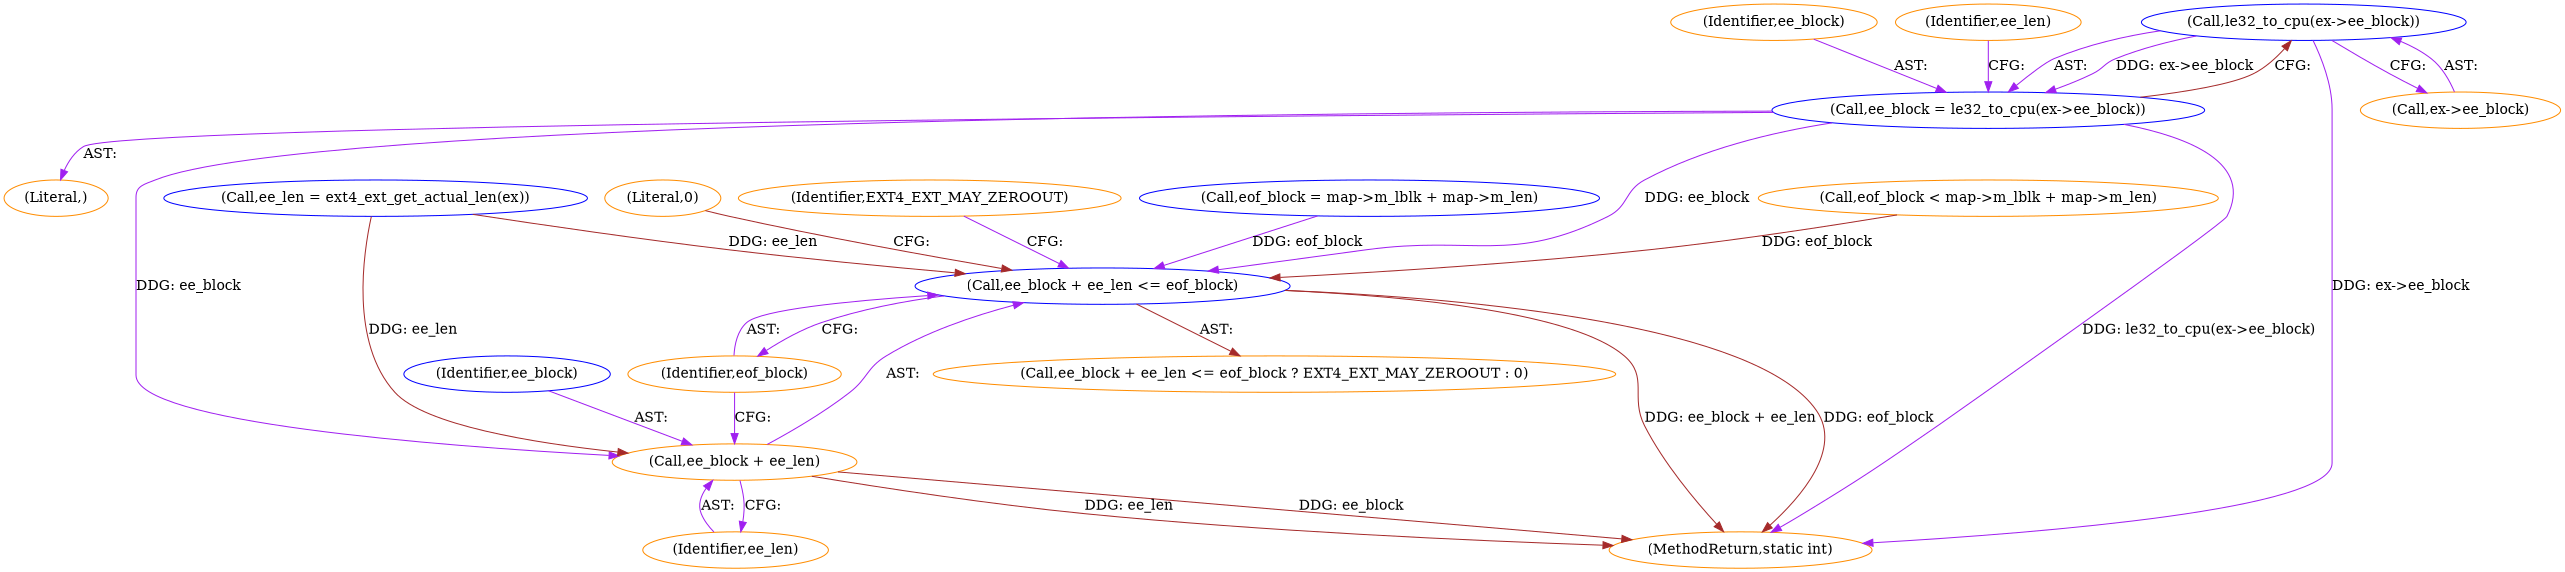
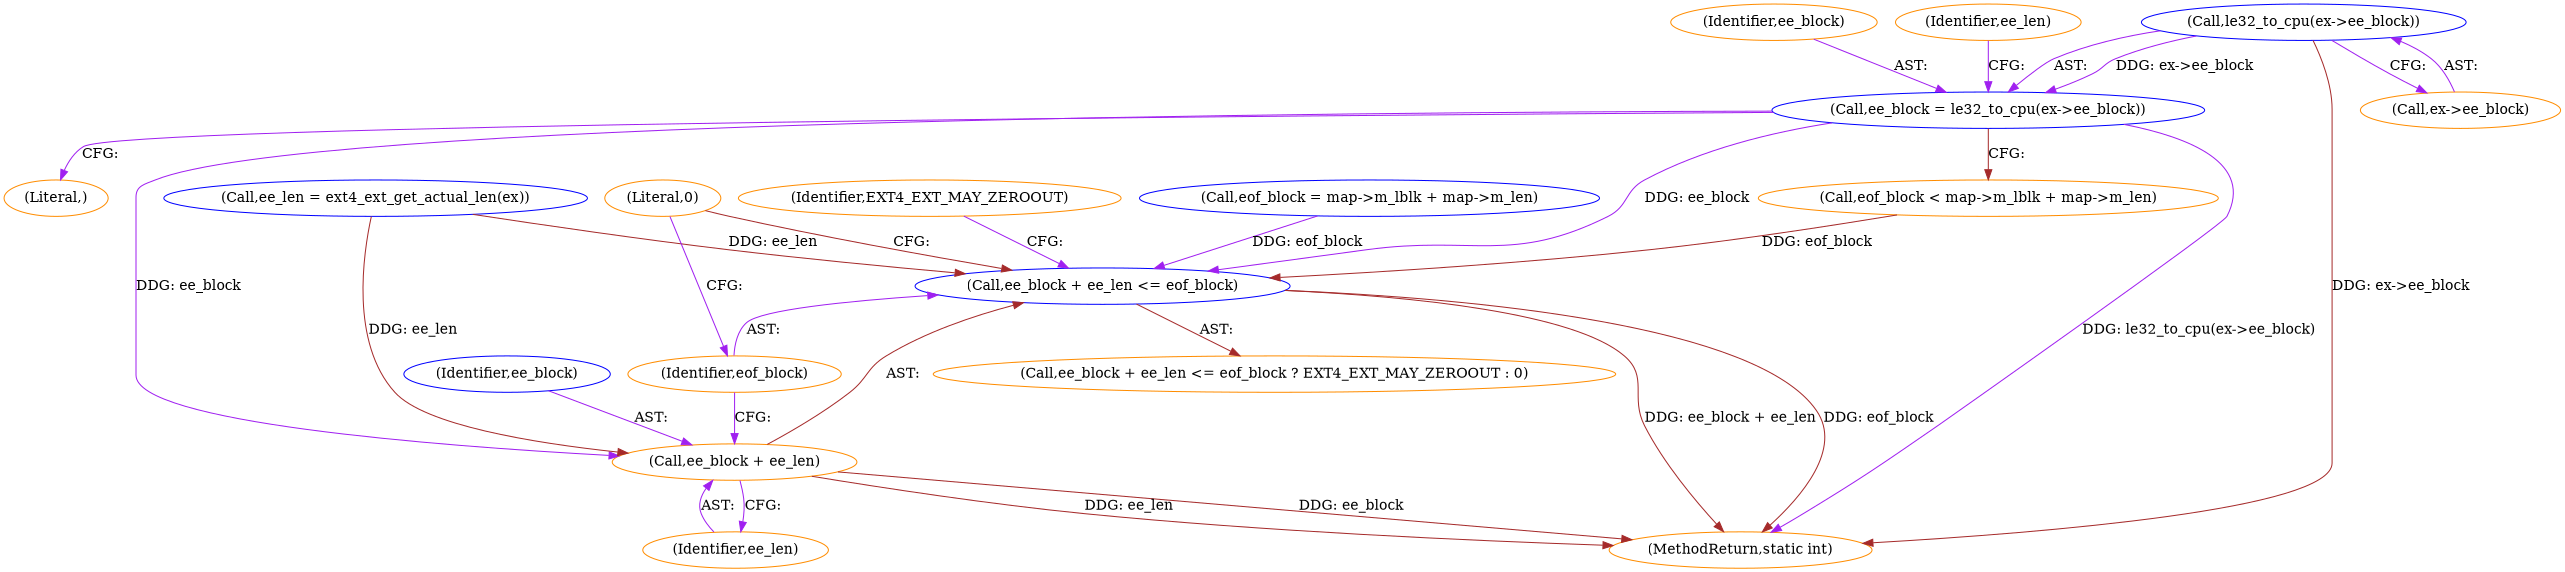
(2218, 85) -> (1988, 149)
(103, 154) -> (103, 154)
(852, 313) -> (697, 281)
(881, 359) -> (881, 359)
(2317, 481) -> (2317, 481)
